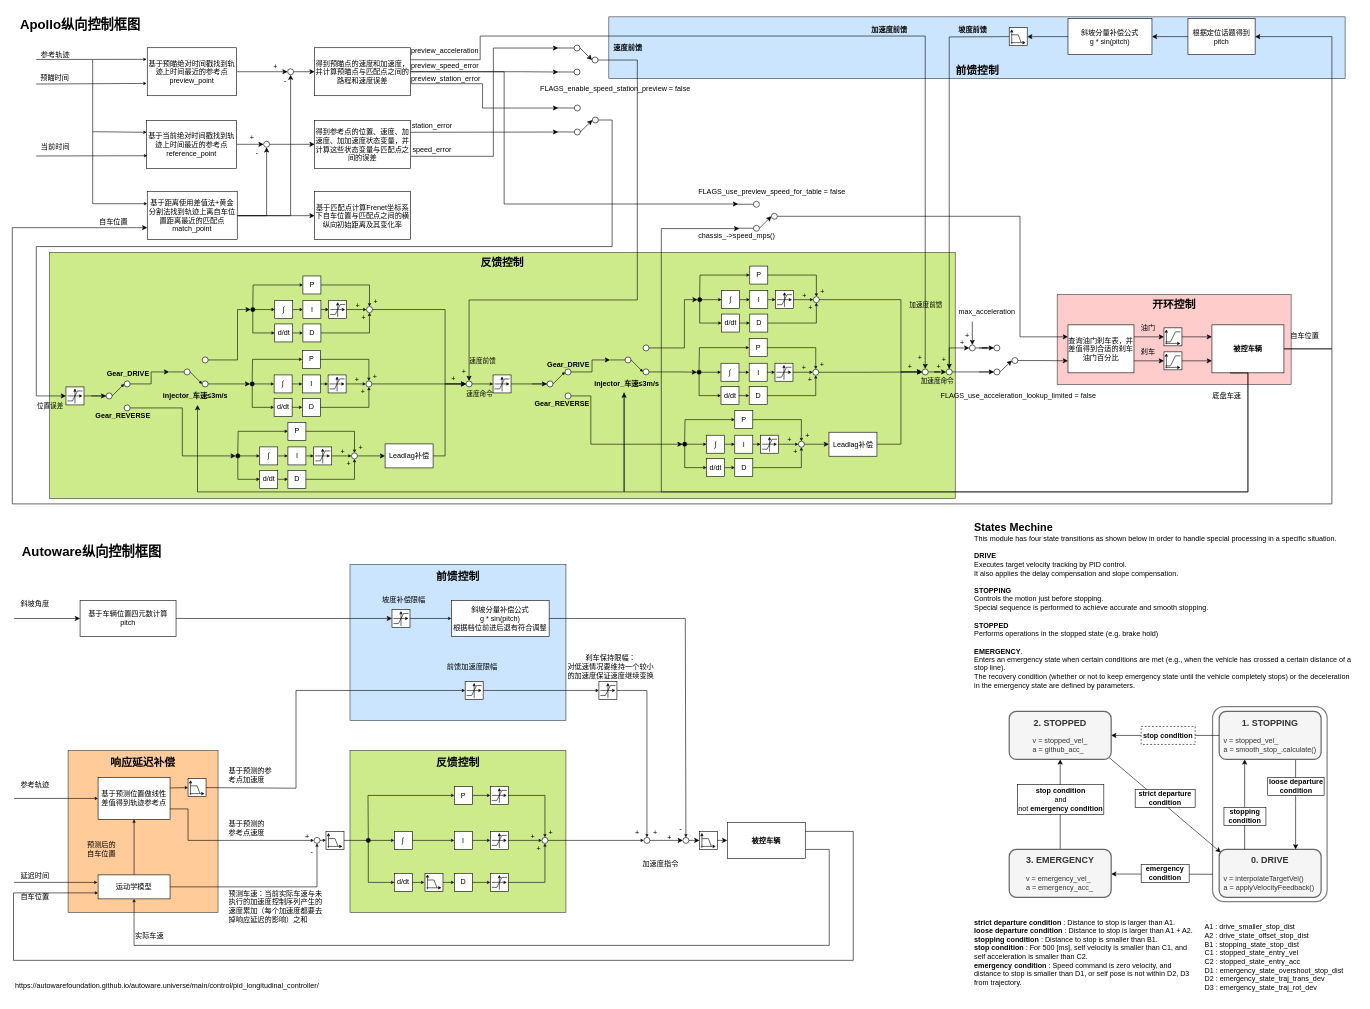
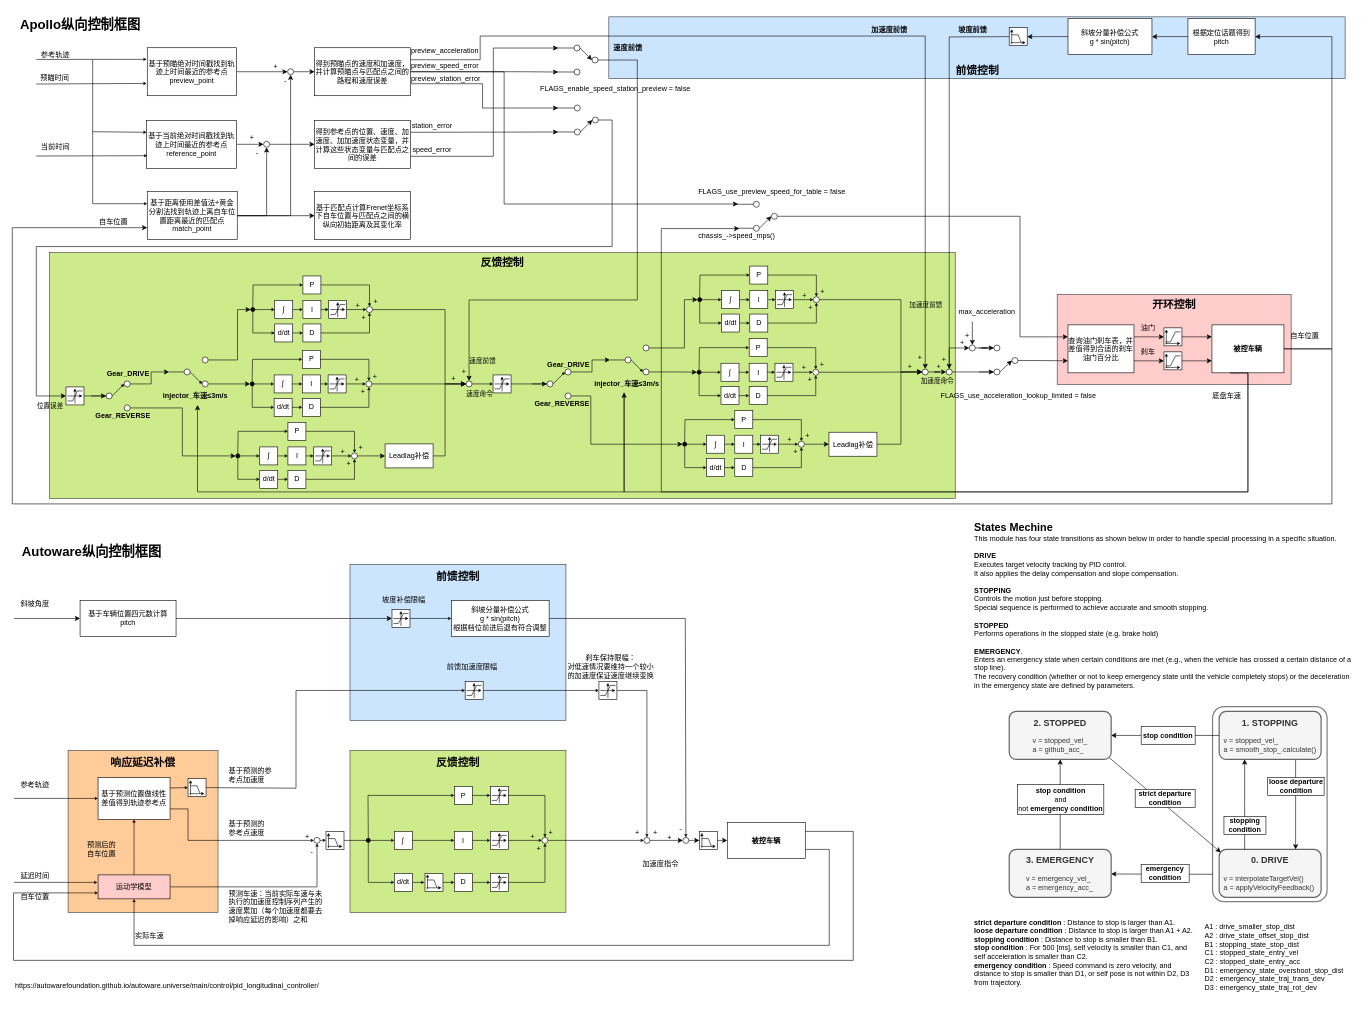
(1169, 735) -> (1169, 735)
(1245, 816) -> (1245, 825)
(134, 887) -> (134, 887)
